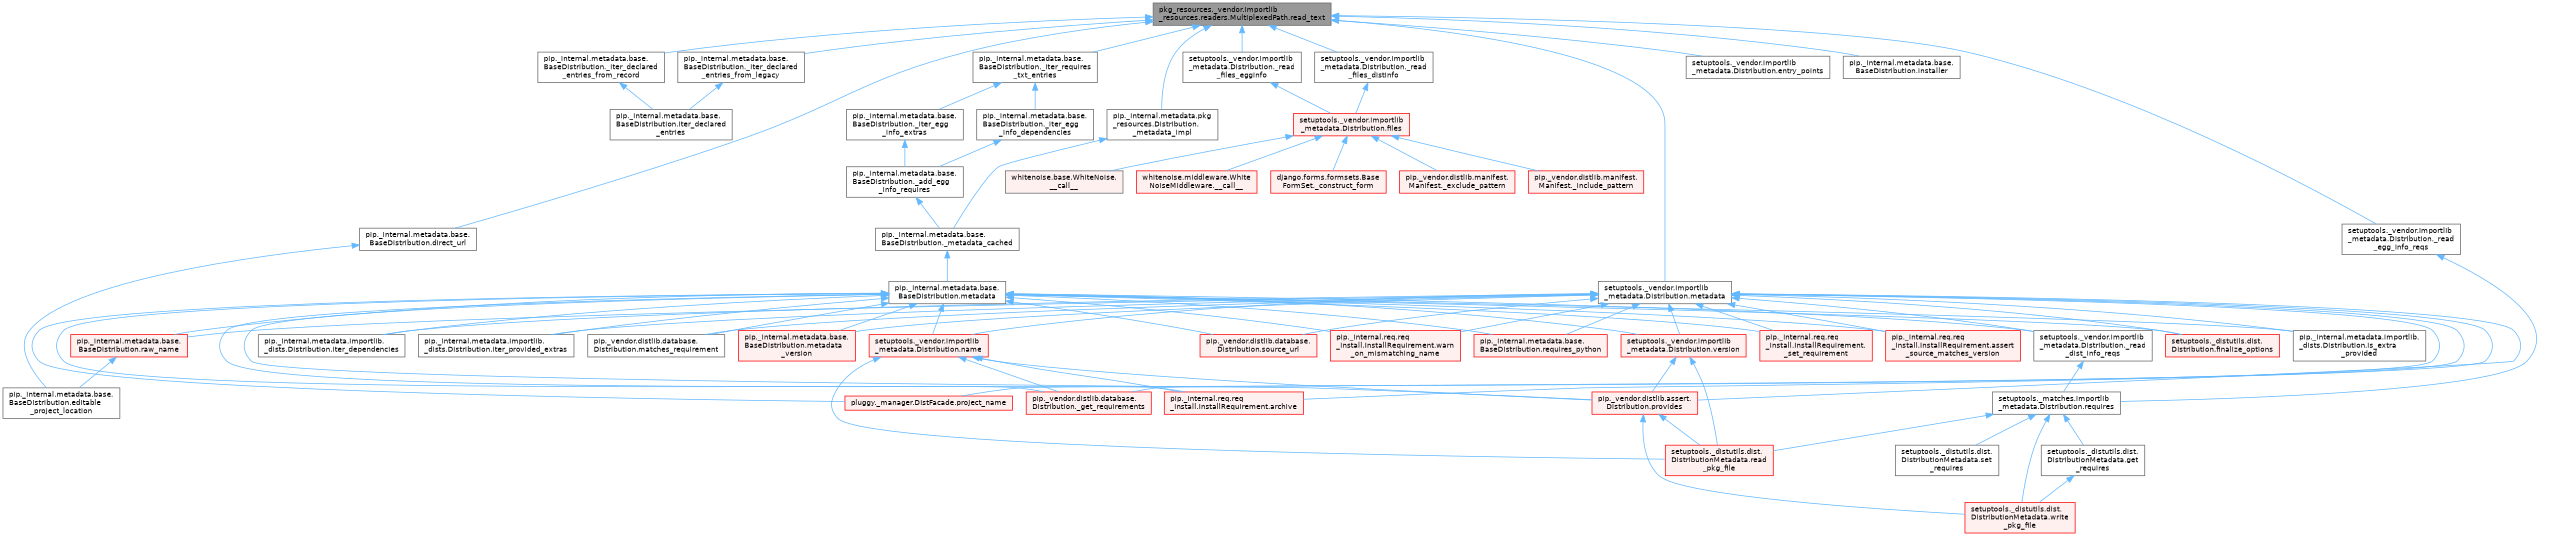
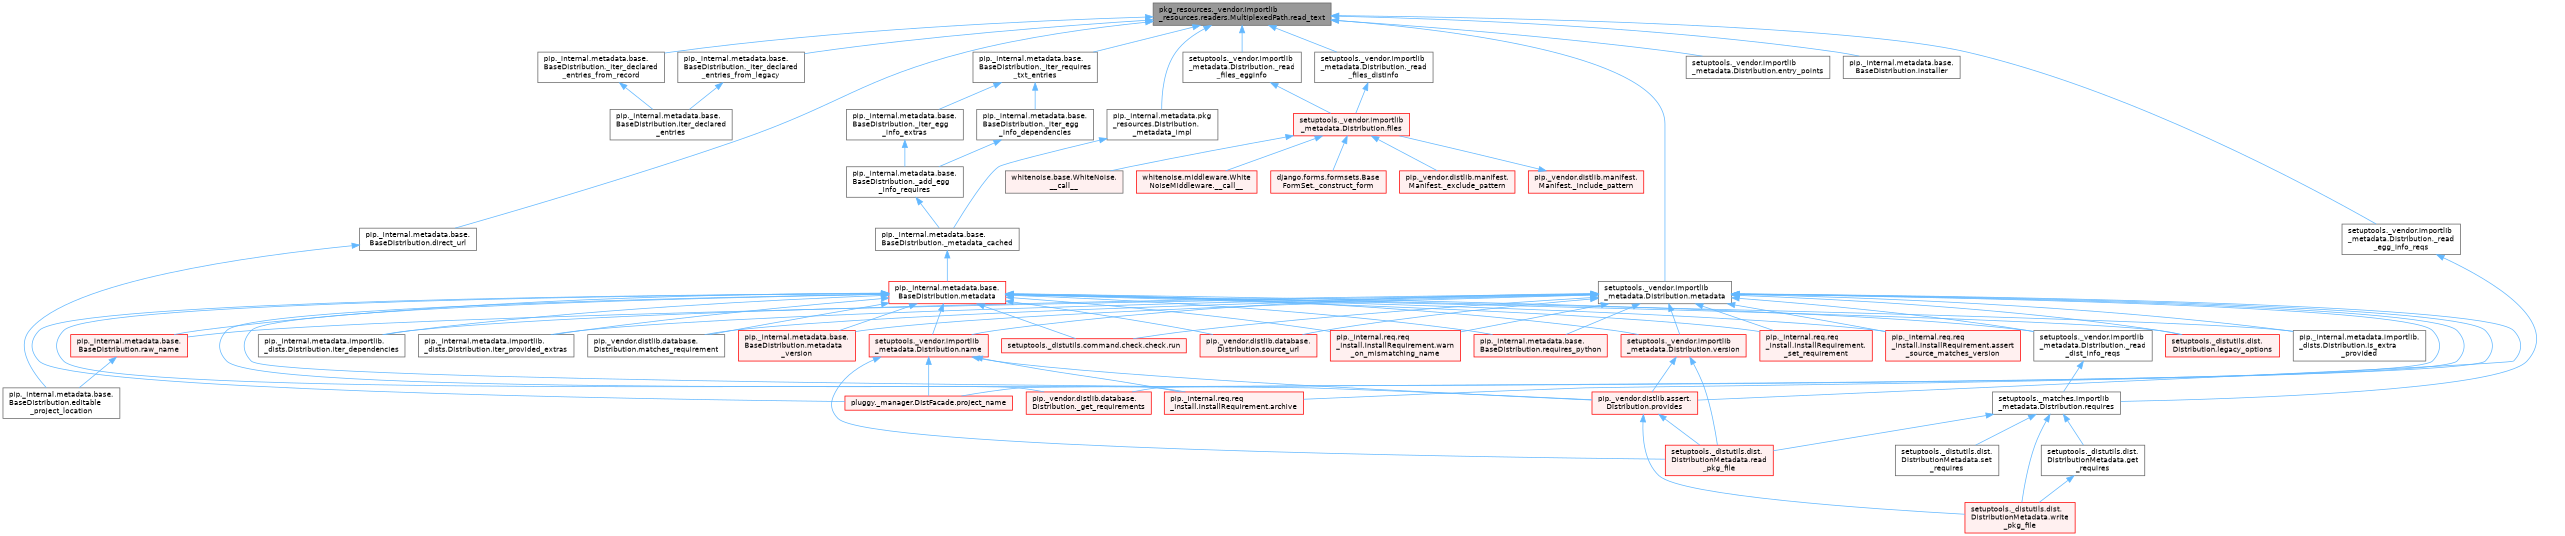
(1468, 154) -> (1469, 152)
(947, 293) -> (947, 293)
none -> (1094, 346)
(2223, 346) -> (2223, 346)
(1012, 376) -> (929, 379)
